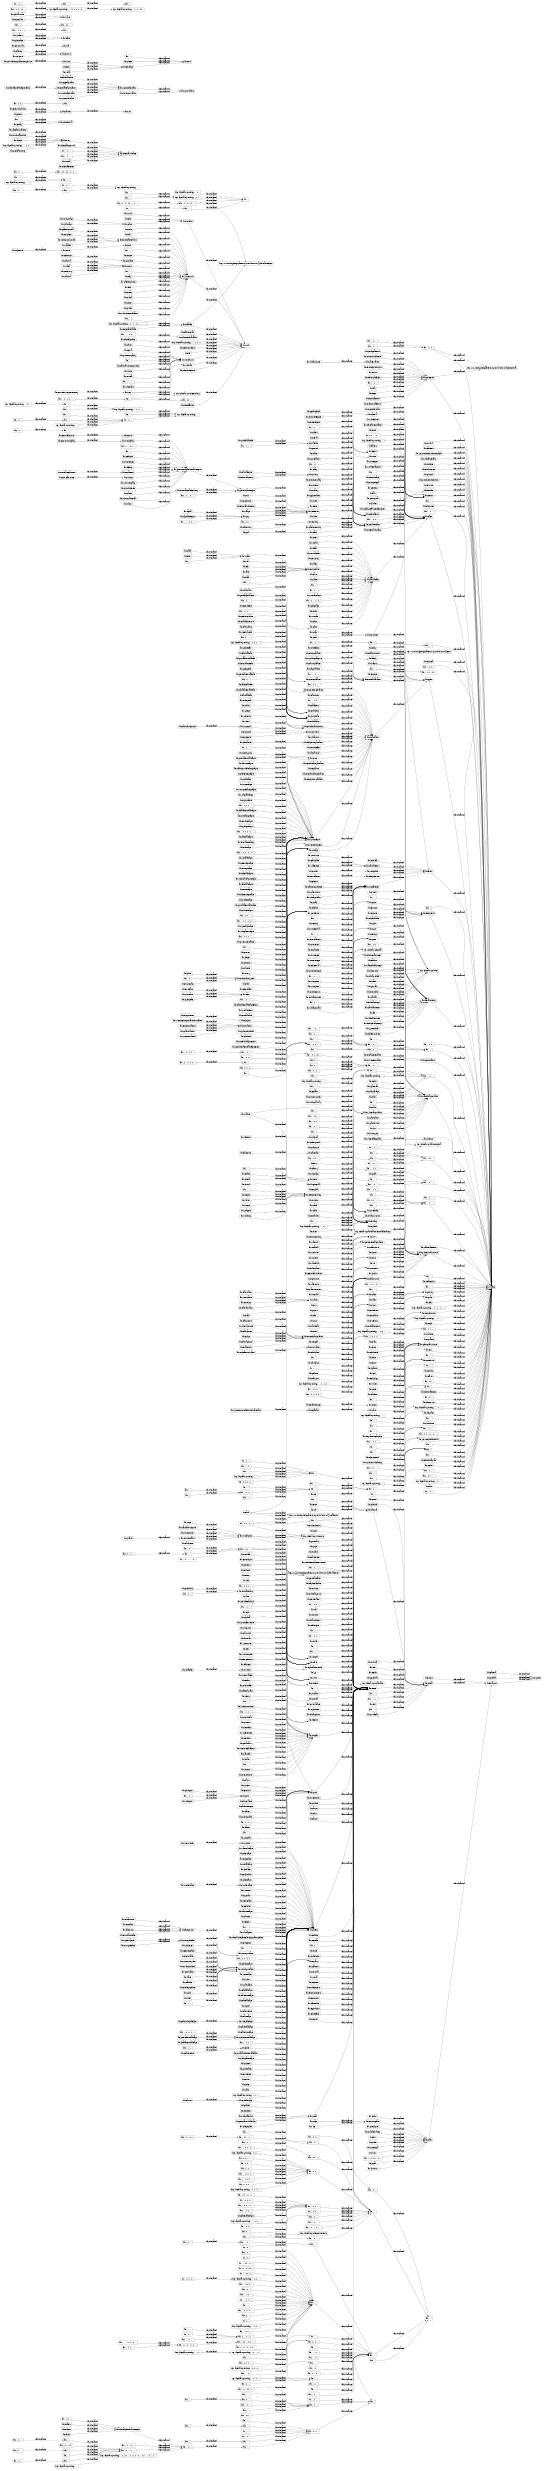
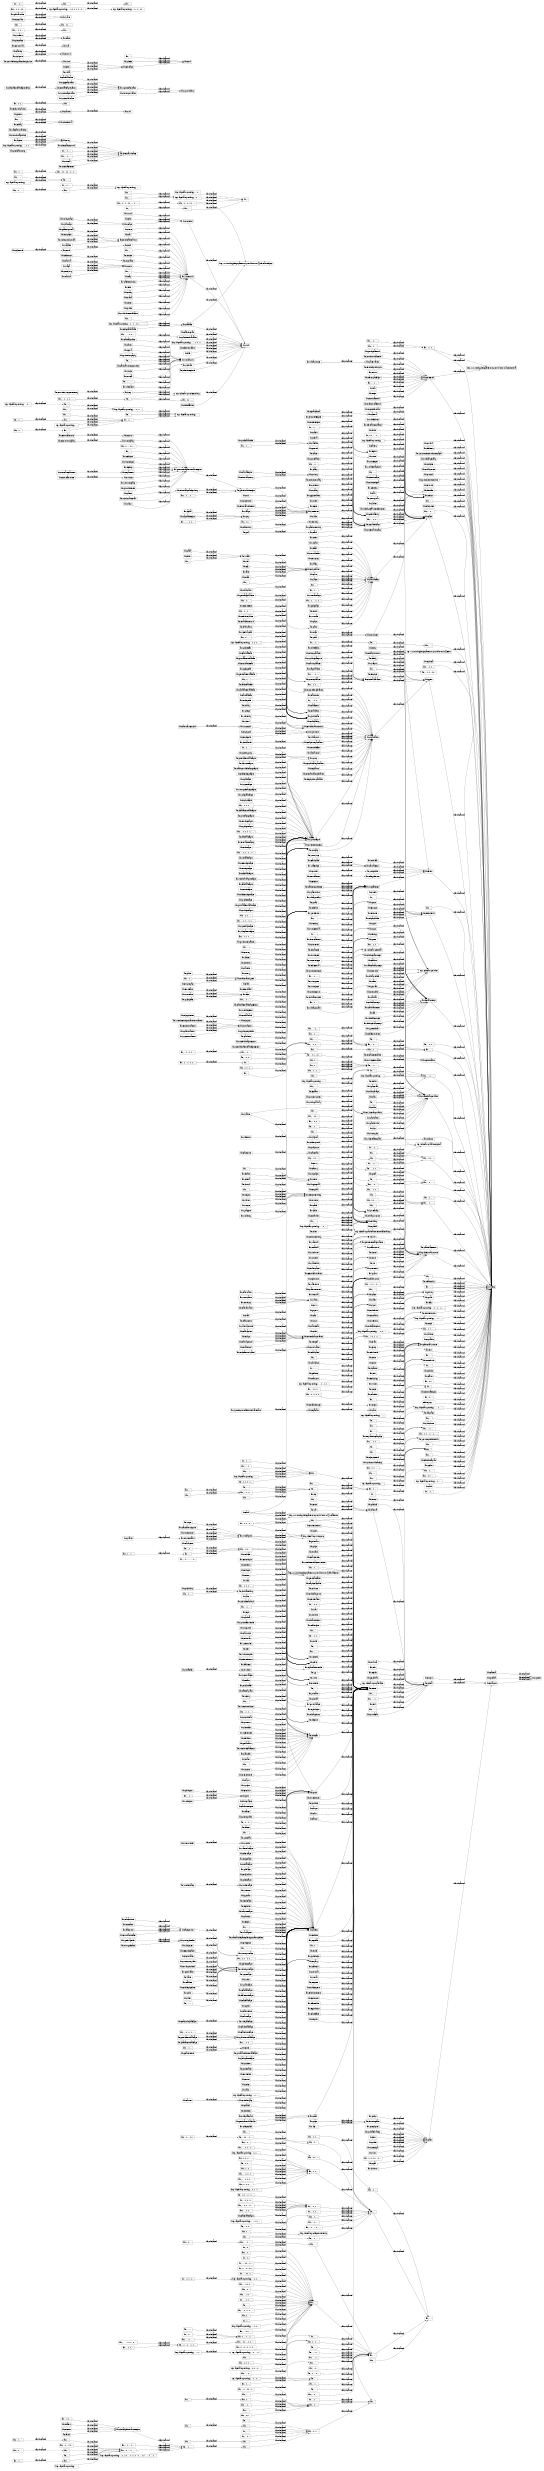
(429, 1403) -> (429, 1403)
